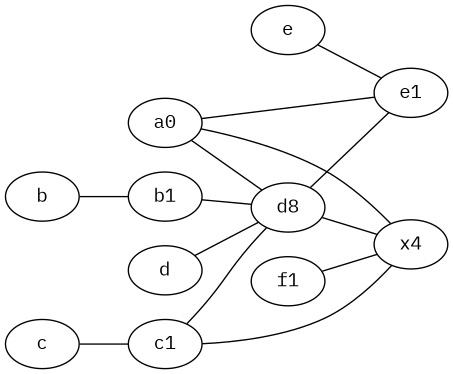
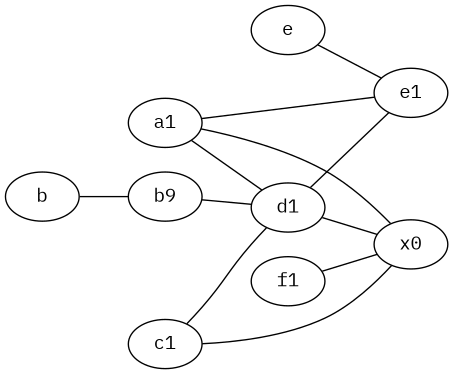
(165, 123) -> (165, 123)
(165, 197) -> (165, 197)
(288, 208) -> (288, 208)
(411, 244) -> (411, 244)
(165, 270) -> none
(42, 344) -> none
